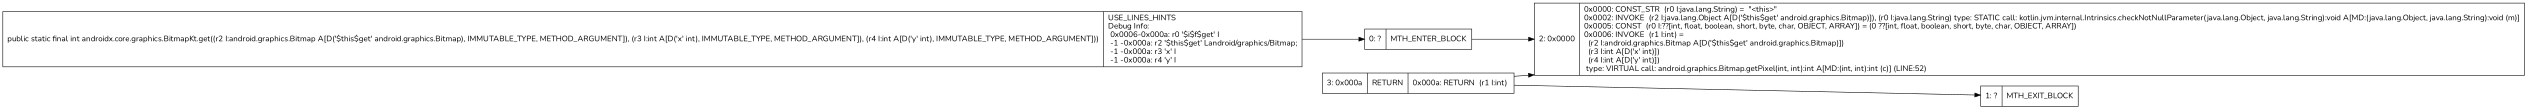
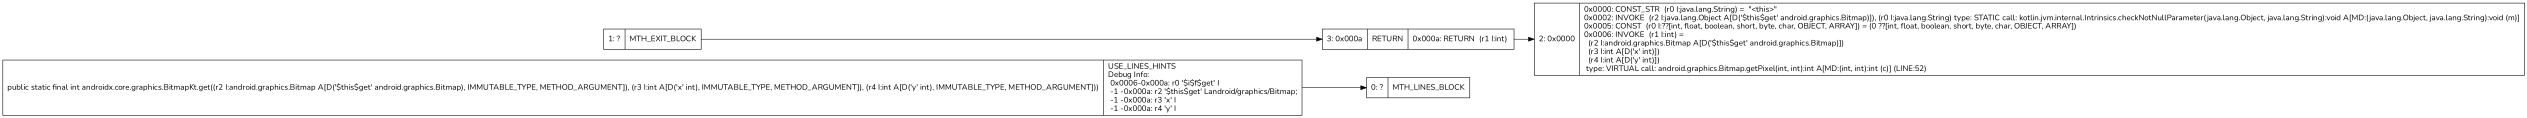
(1429, 39) -> (1429, 87)
(1500, 39) -> none
(1744, 90) -> (1009, 39)
